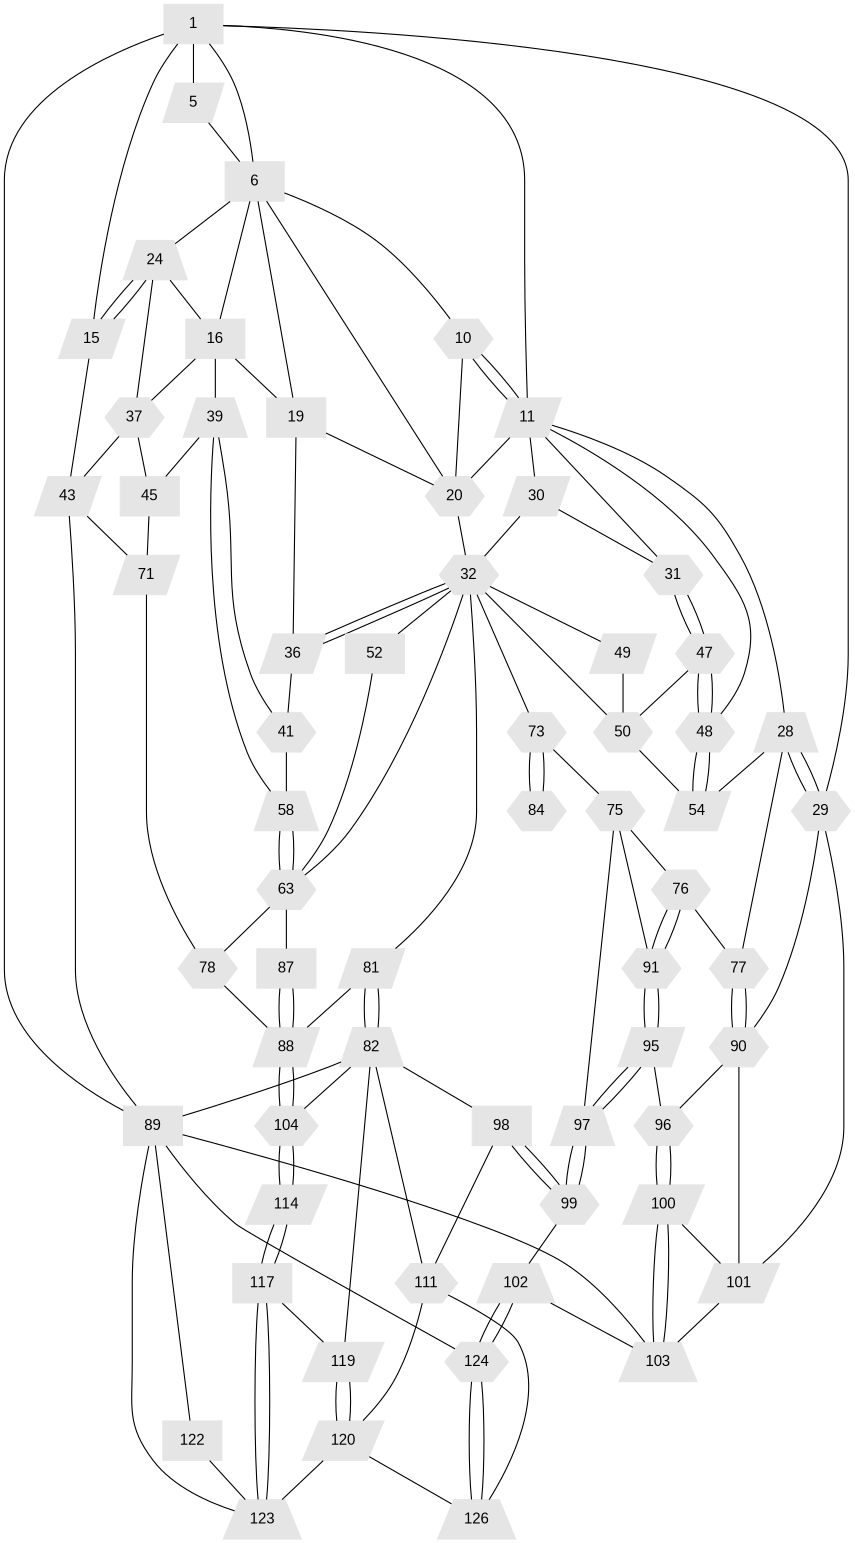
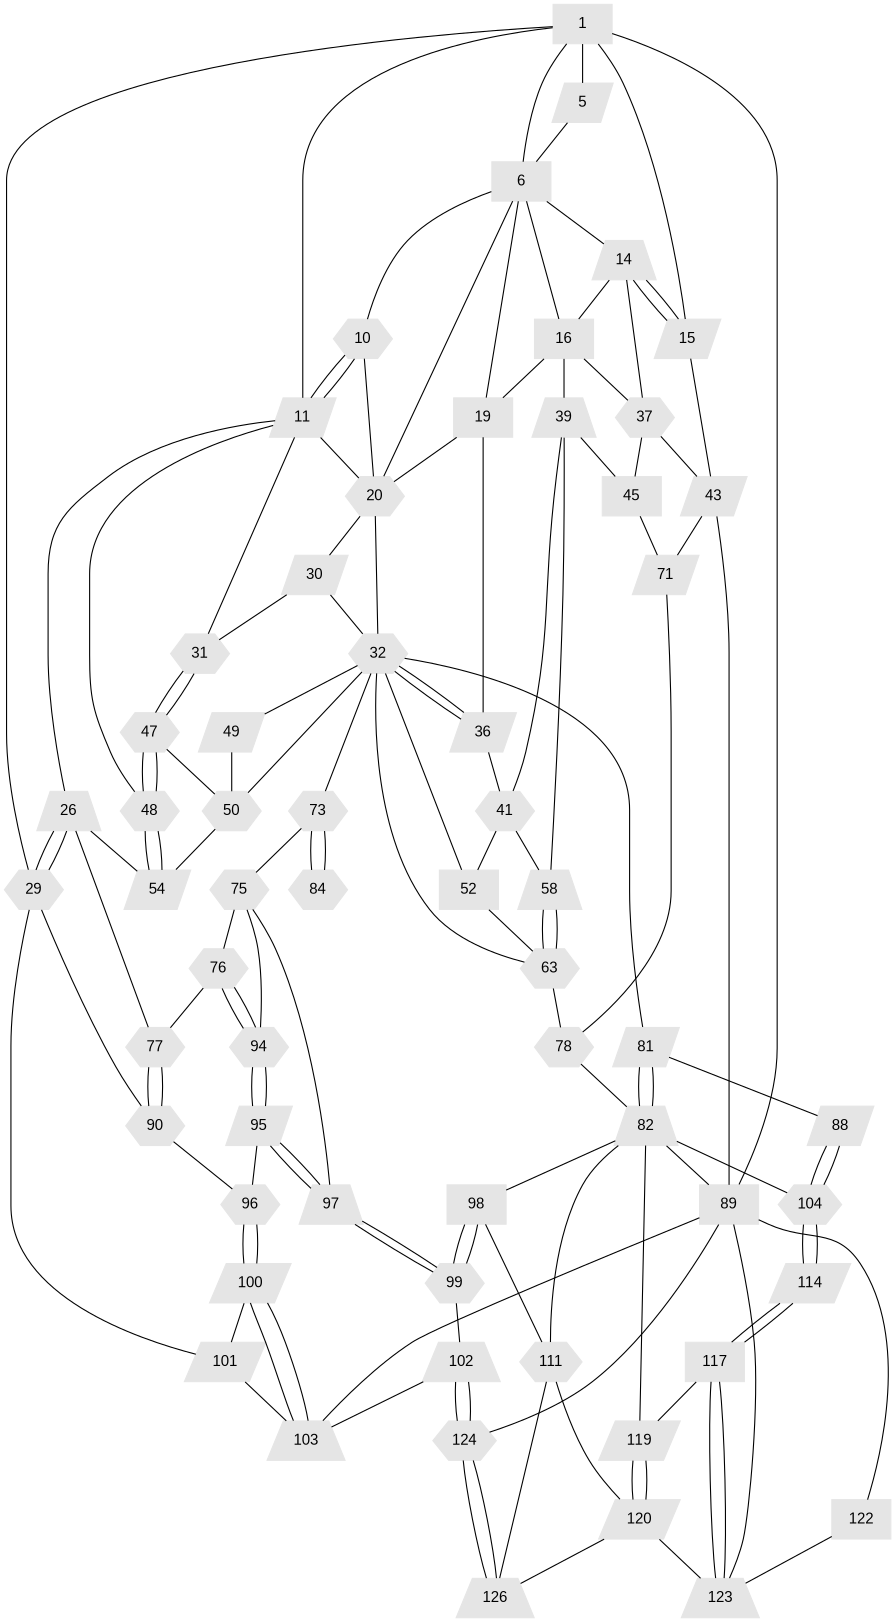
(155, 260) -> (624, 260)
(532, 457) -> (345, 536)
(786, 732) -> (69, 811)
none -> (487, 851)
(286, 968) -> none
(651, 968) -> (259, 1047)
(246, 1007) -> (604, 1085)
(739, 1165) -> none
